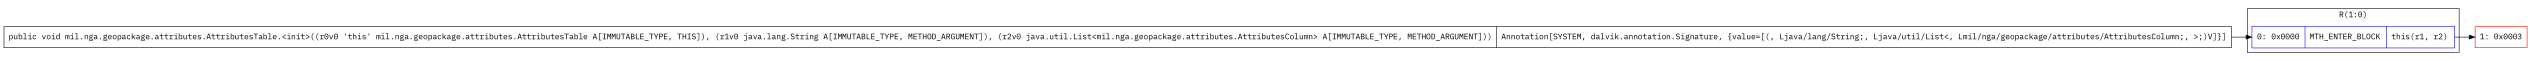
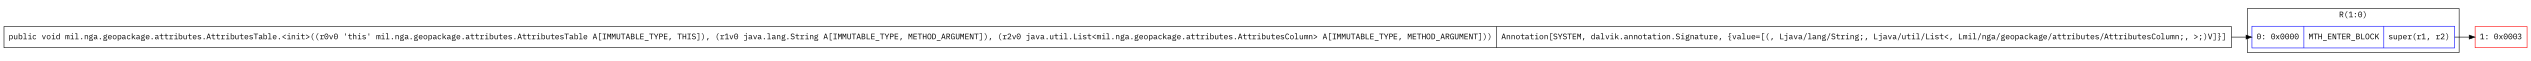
(2420, 37) -> (2419, 37)
